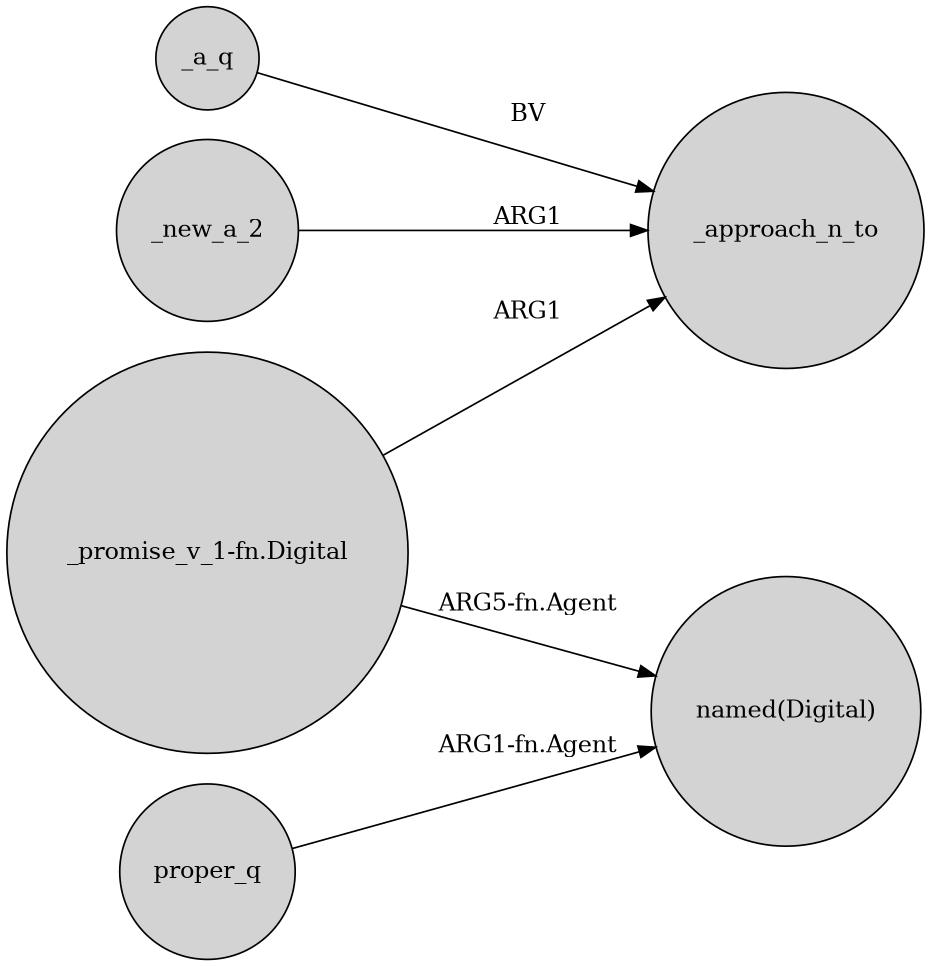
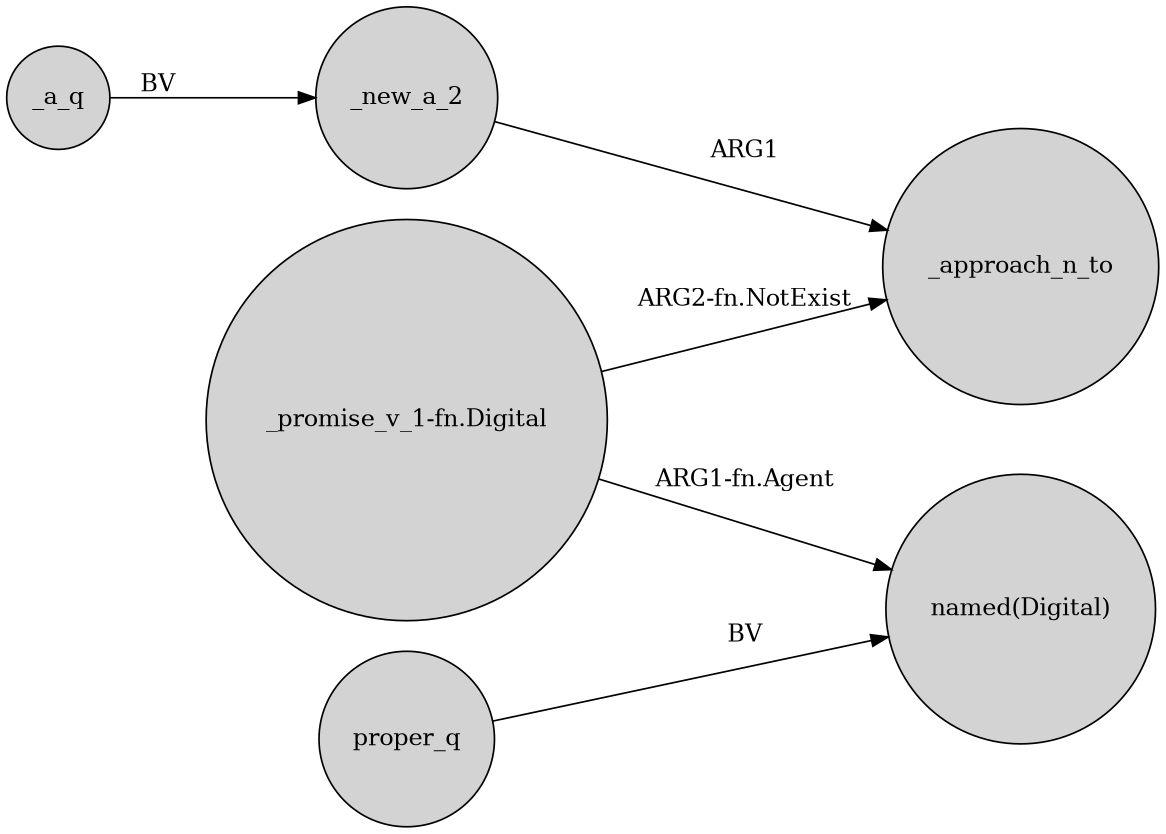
(447, 129) -> (204, 98)
(528, 312) -> (745, 299)
(528, 604) -> (745, 480)
(528, 746) -> (745, 635)
